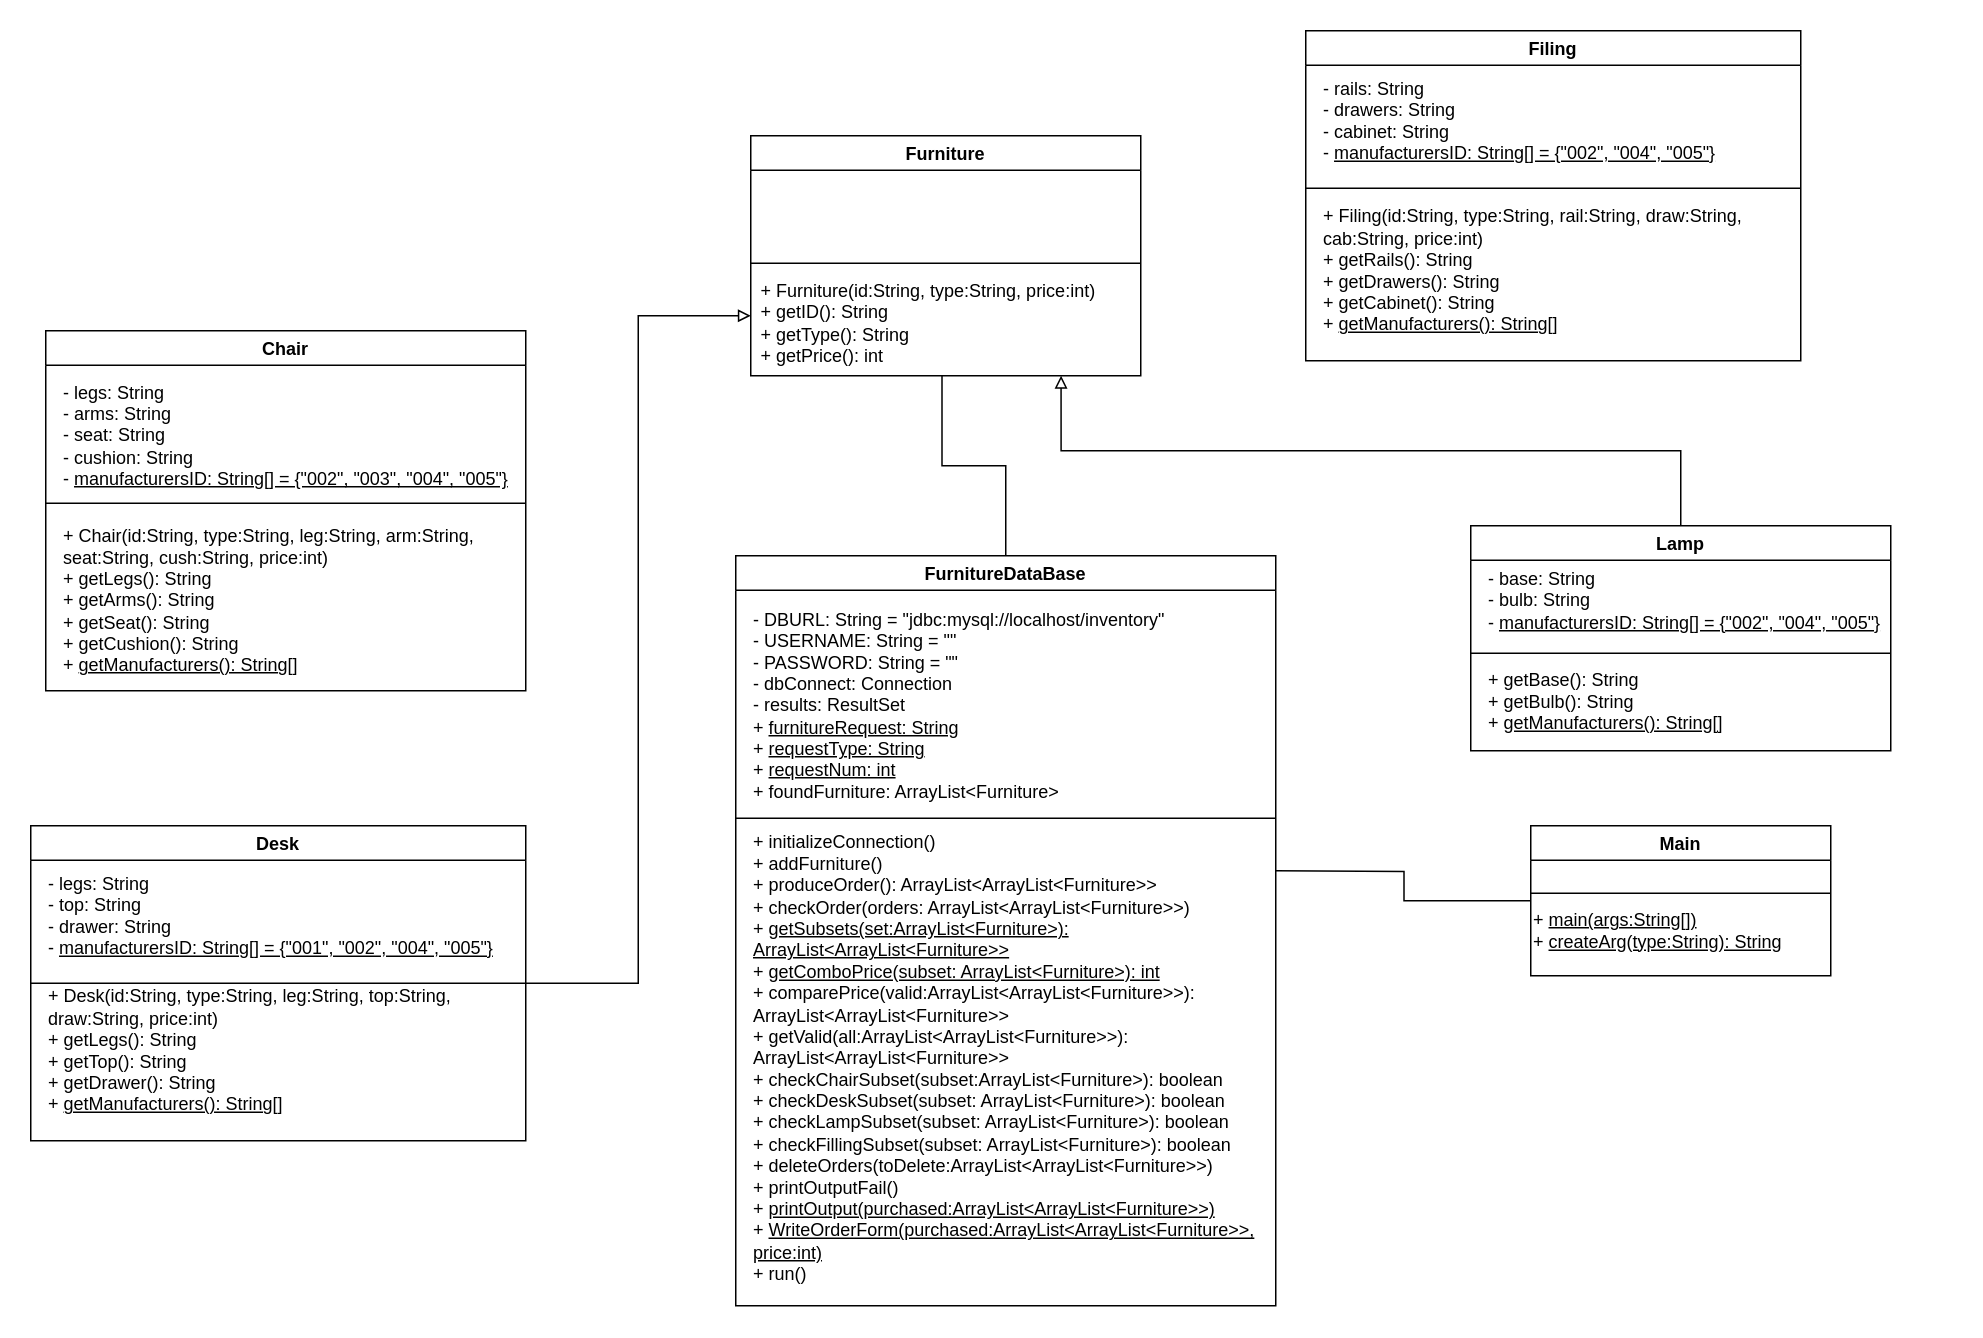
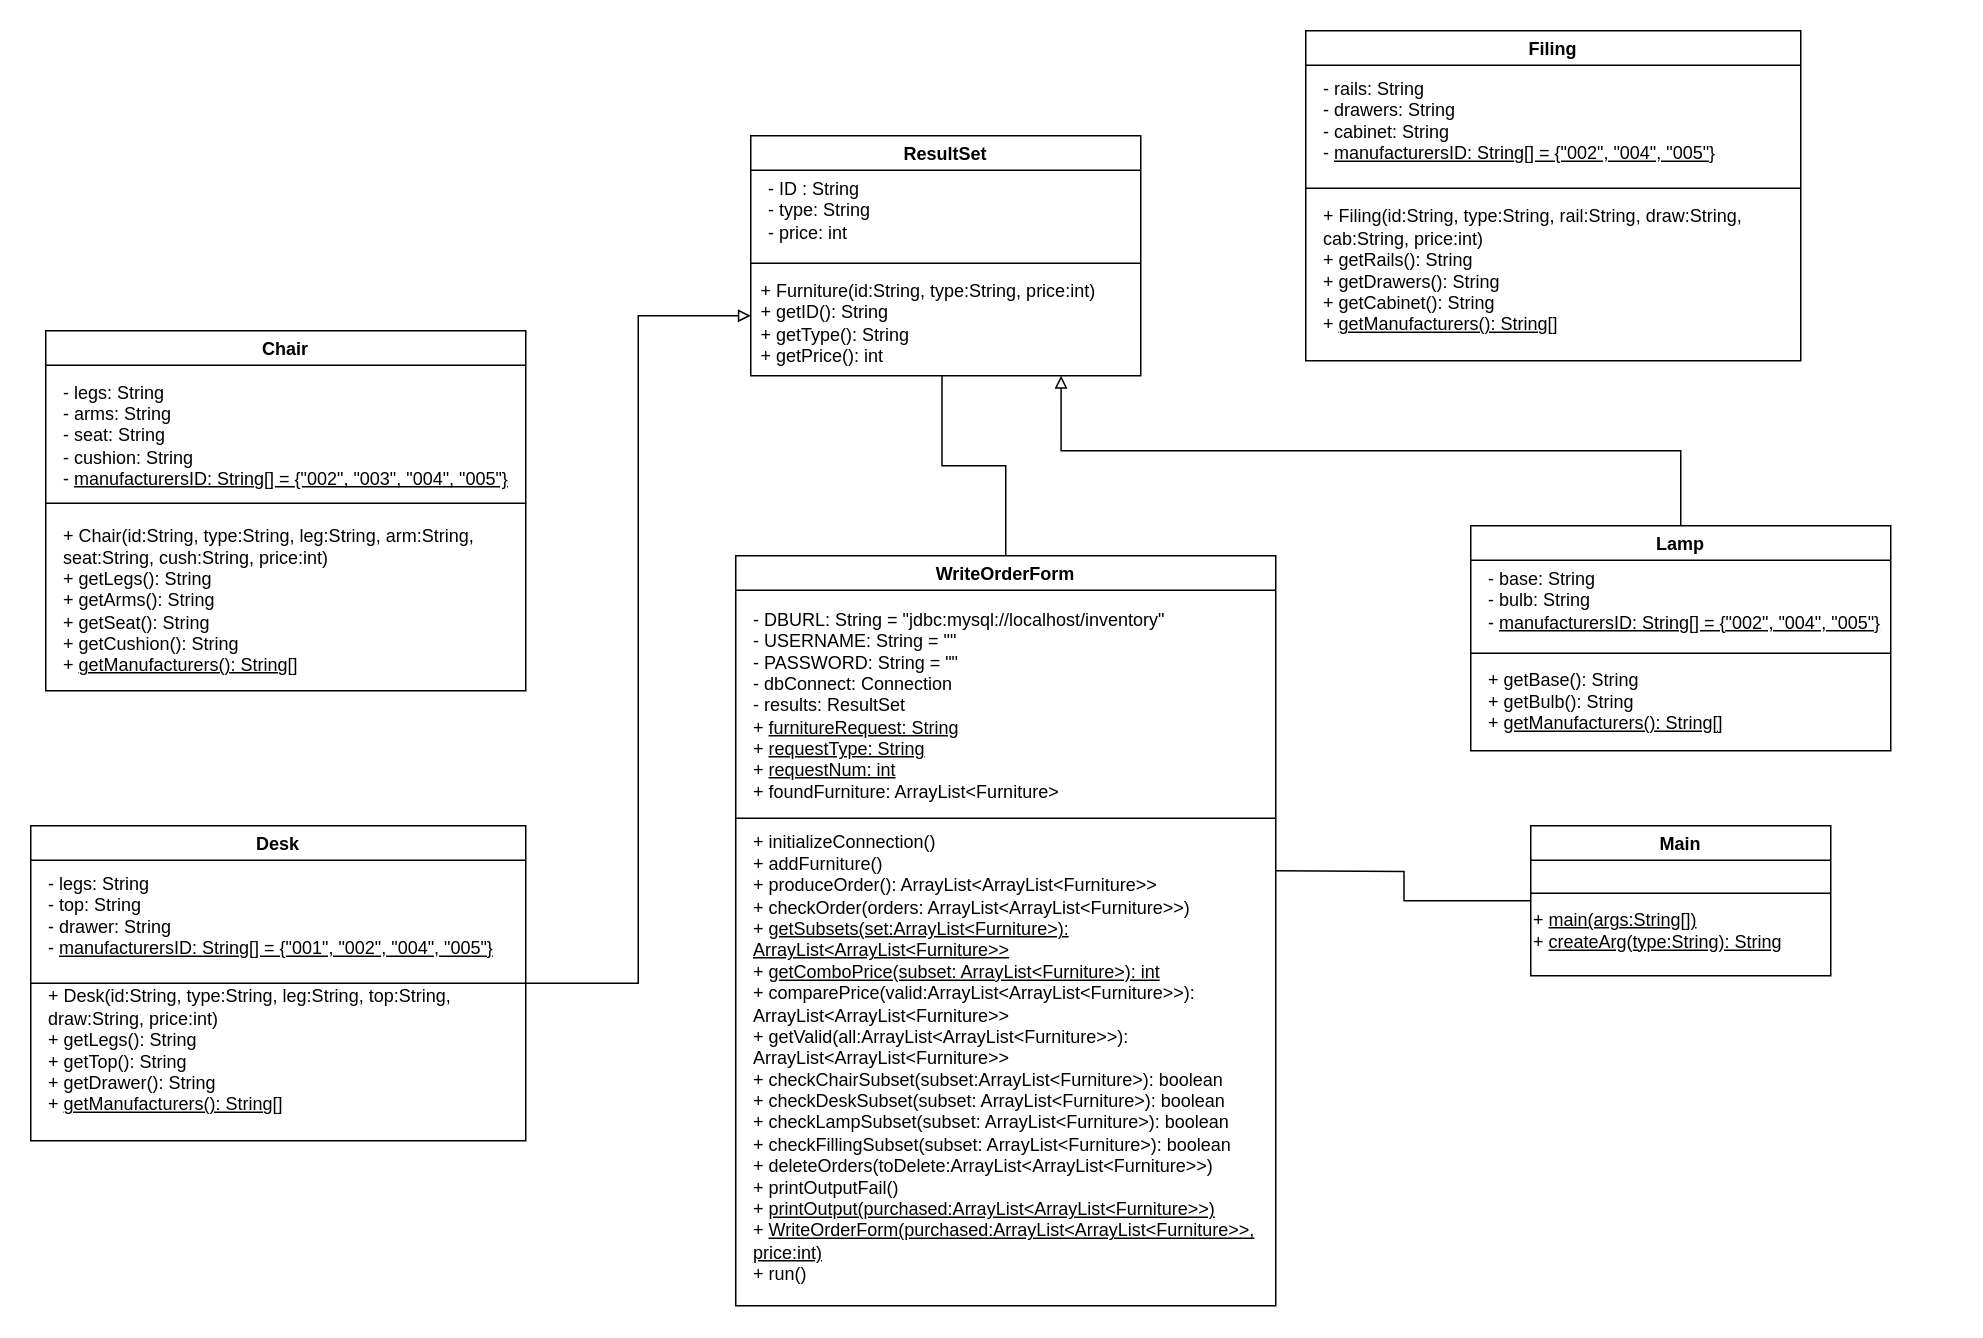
(945, 154) -> (945, 154)
none -> (916, 211)
(1005, 574) -> (1005, 574)
